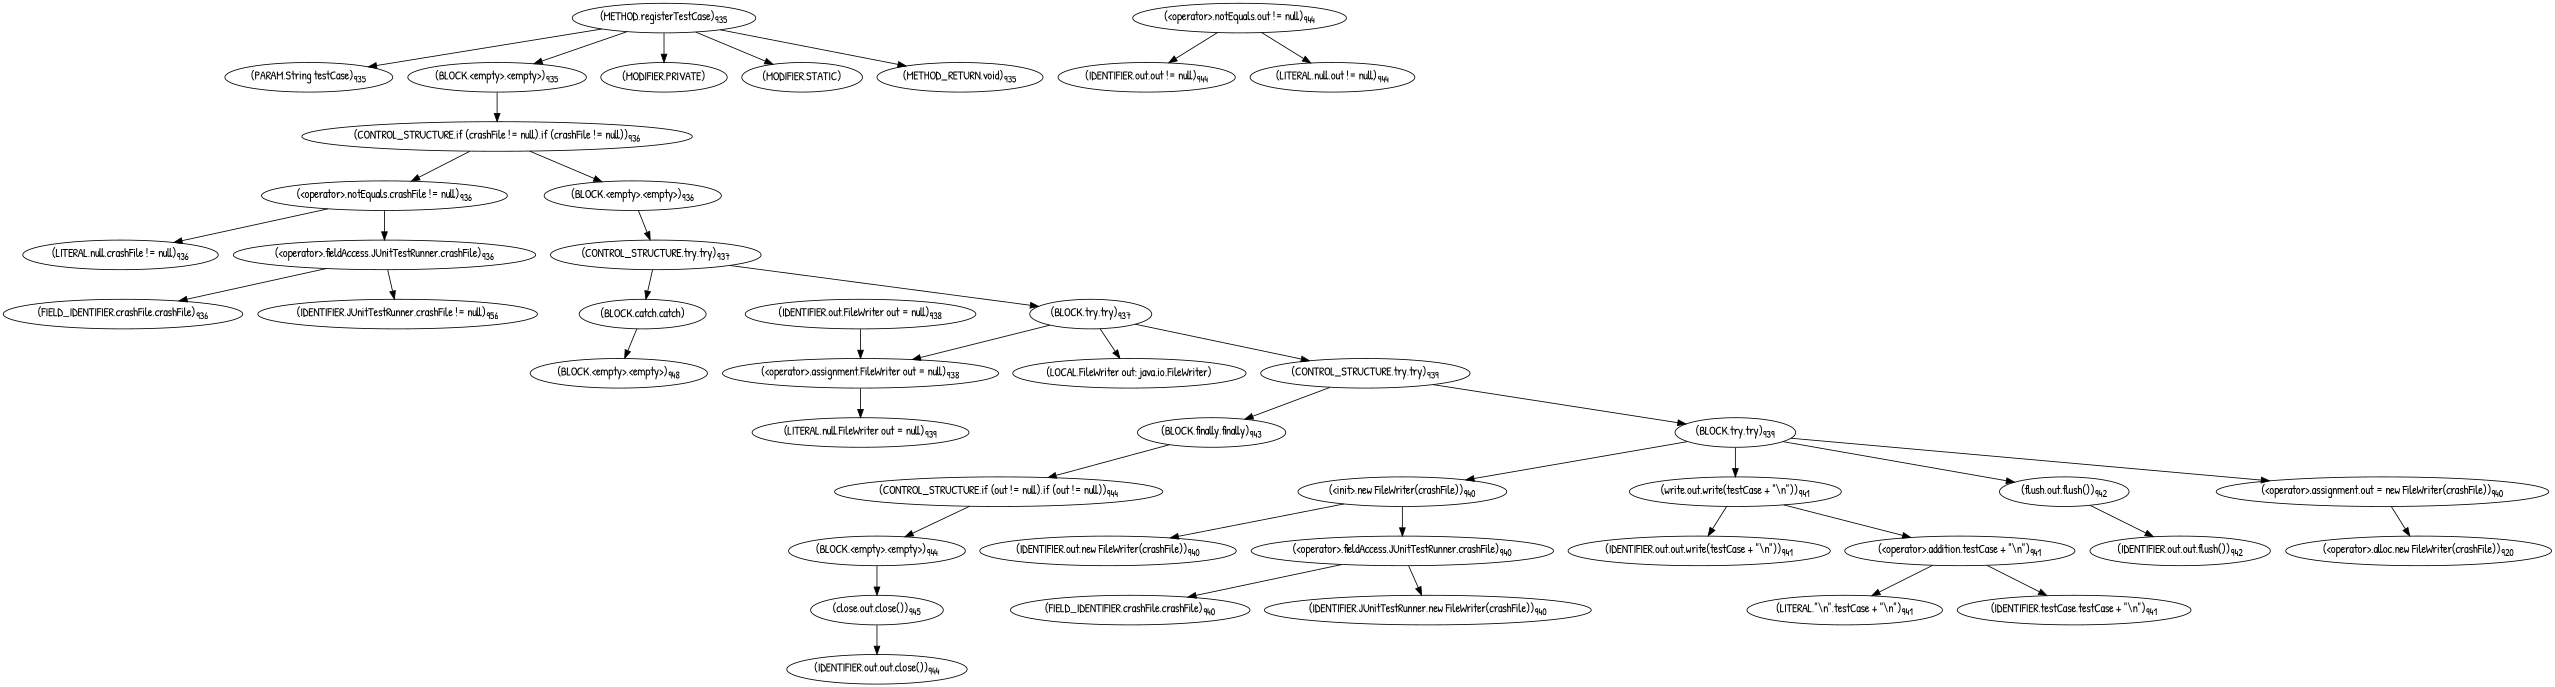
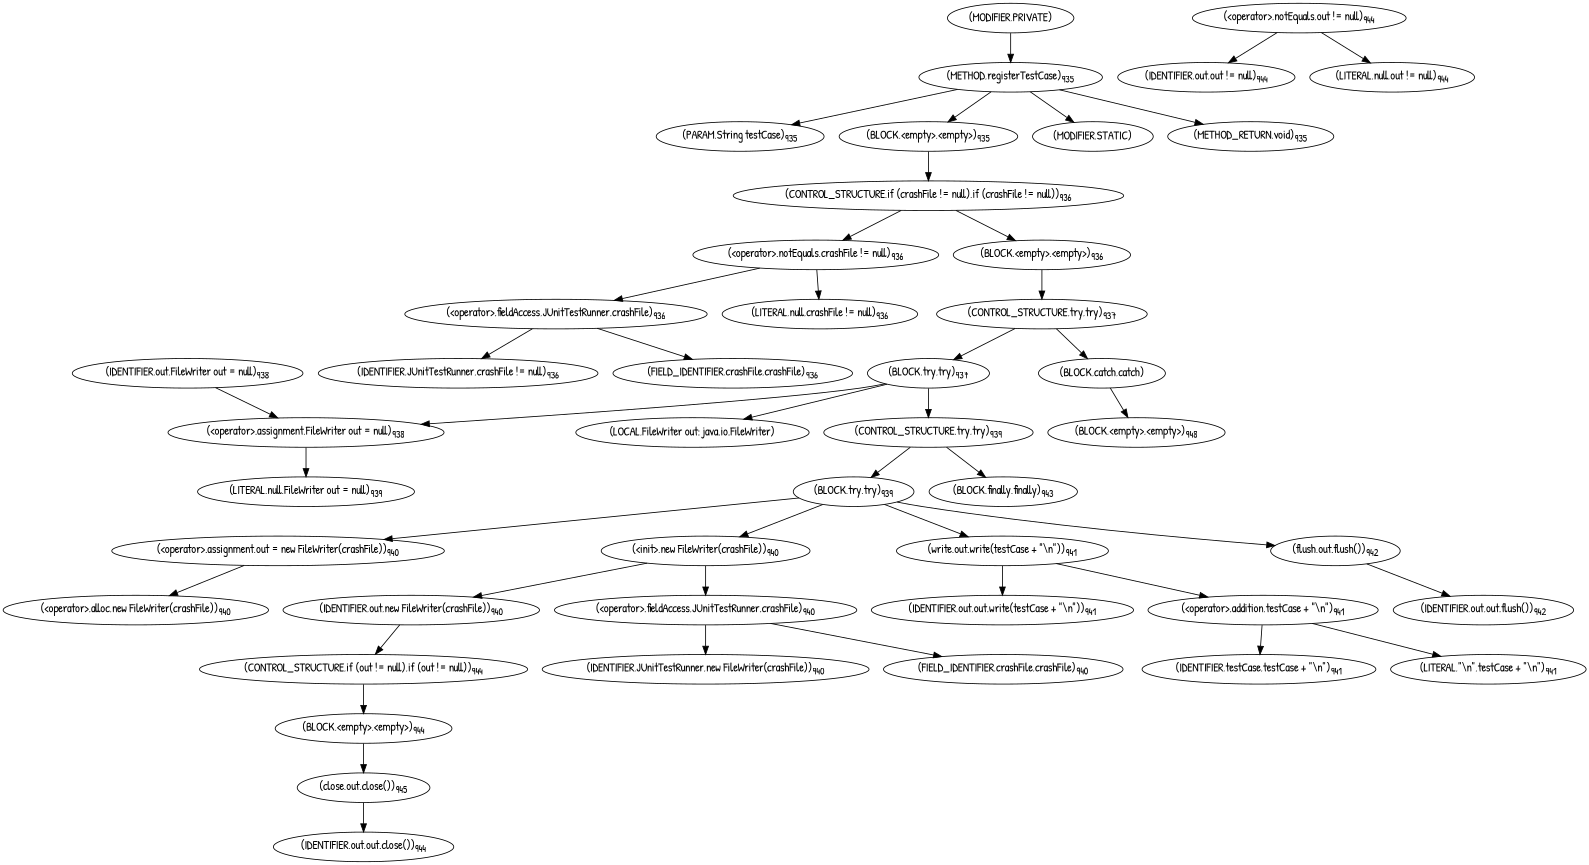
(664, 44) -> (1011, 44)
(493, 313) -> (553, 372)
(1113, 460) -> (390, 636)
(2508, 550) -> (225, 609)
